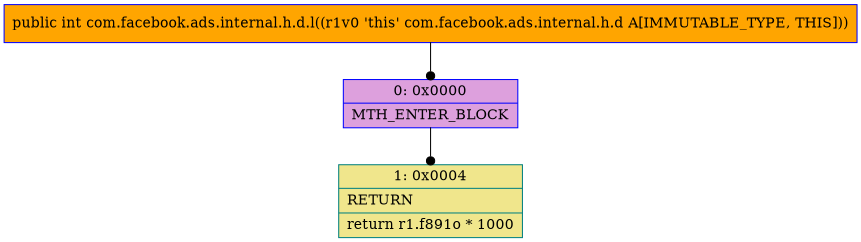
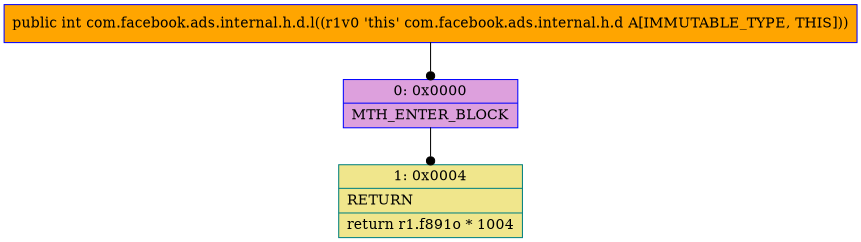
(431, 225) -> (431, 225)
